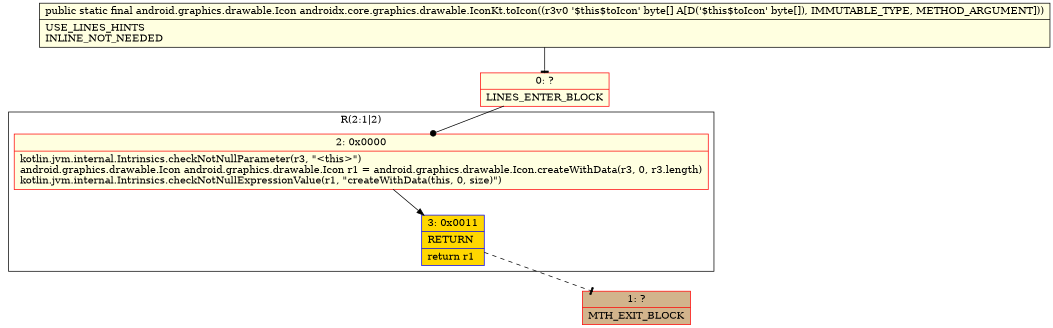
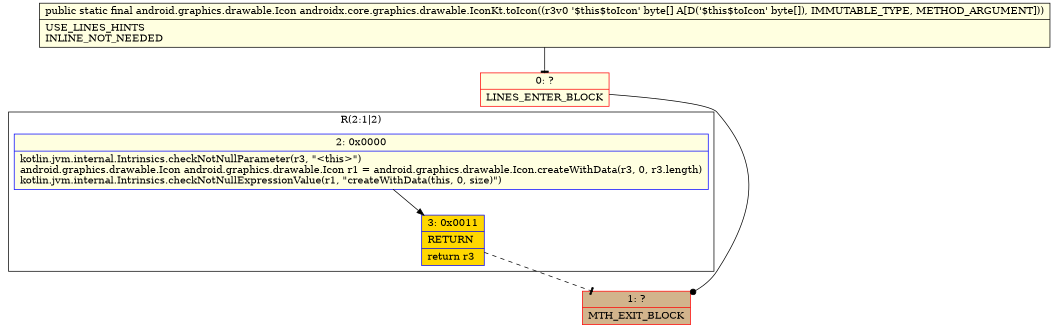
(470, 119) -> (742, 151)
(361, 162) -> (361, 162)
(451, 257) -> (451, 257)
